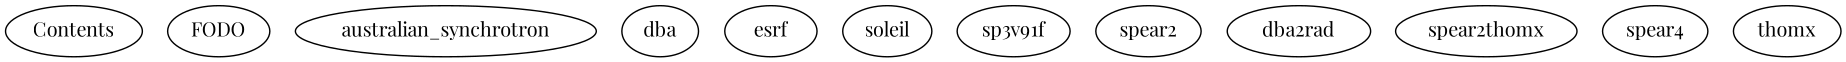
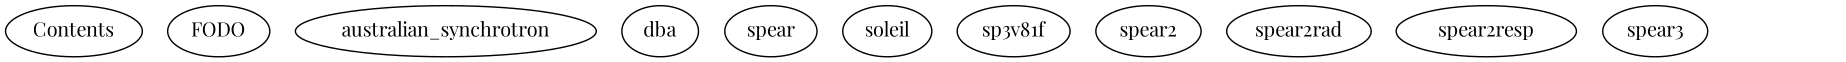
(771, 31) -> (771, 31)
(1014, 31) -> (1014, 31)
(1299, 31) -> (1299, 31)
(1486, 31) -> (1486, 31)
(1655, 31) -> (1655, 31)
(1787, 31) -> none
